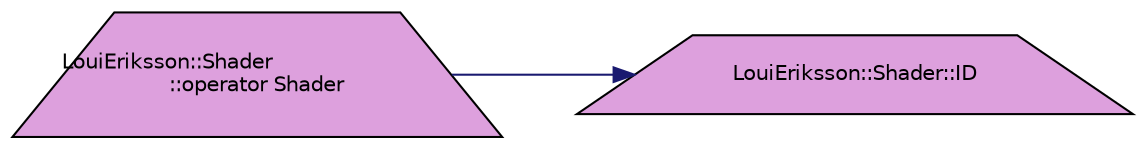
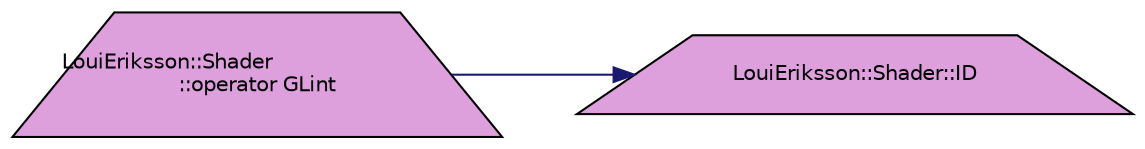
(257, 75) -> (257, 75)
